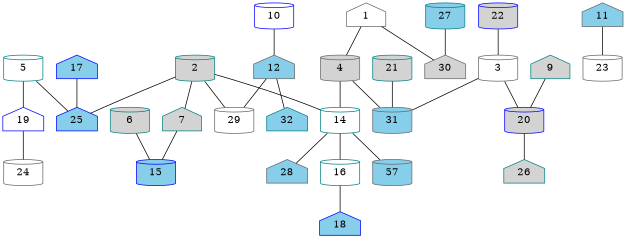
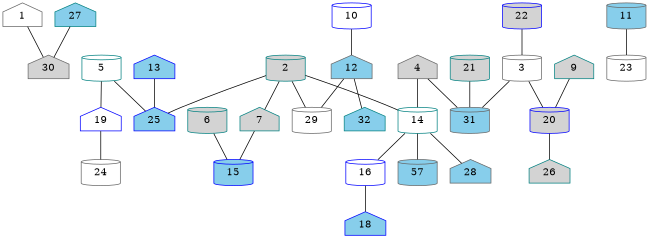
(445, 16) -> (75, 16)
(603, 16) -> (626, 16)
(354, 41) -> none
(77, 68) -> (154, 68)
(340, 68) -> (418, 68)
(340, 173) -> (365, 173)
